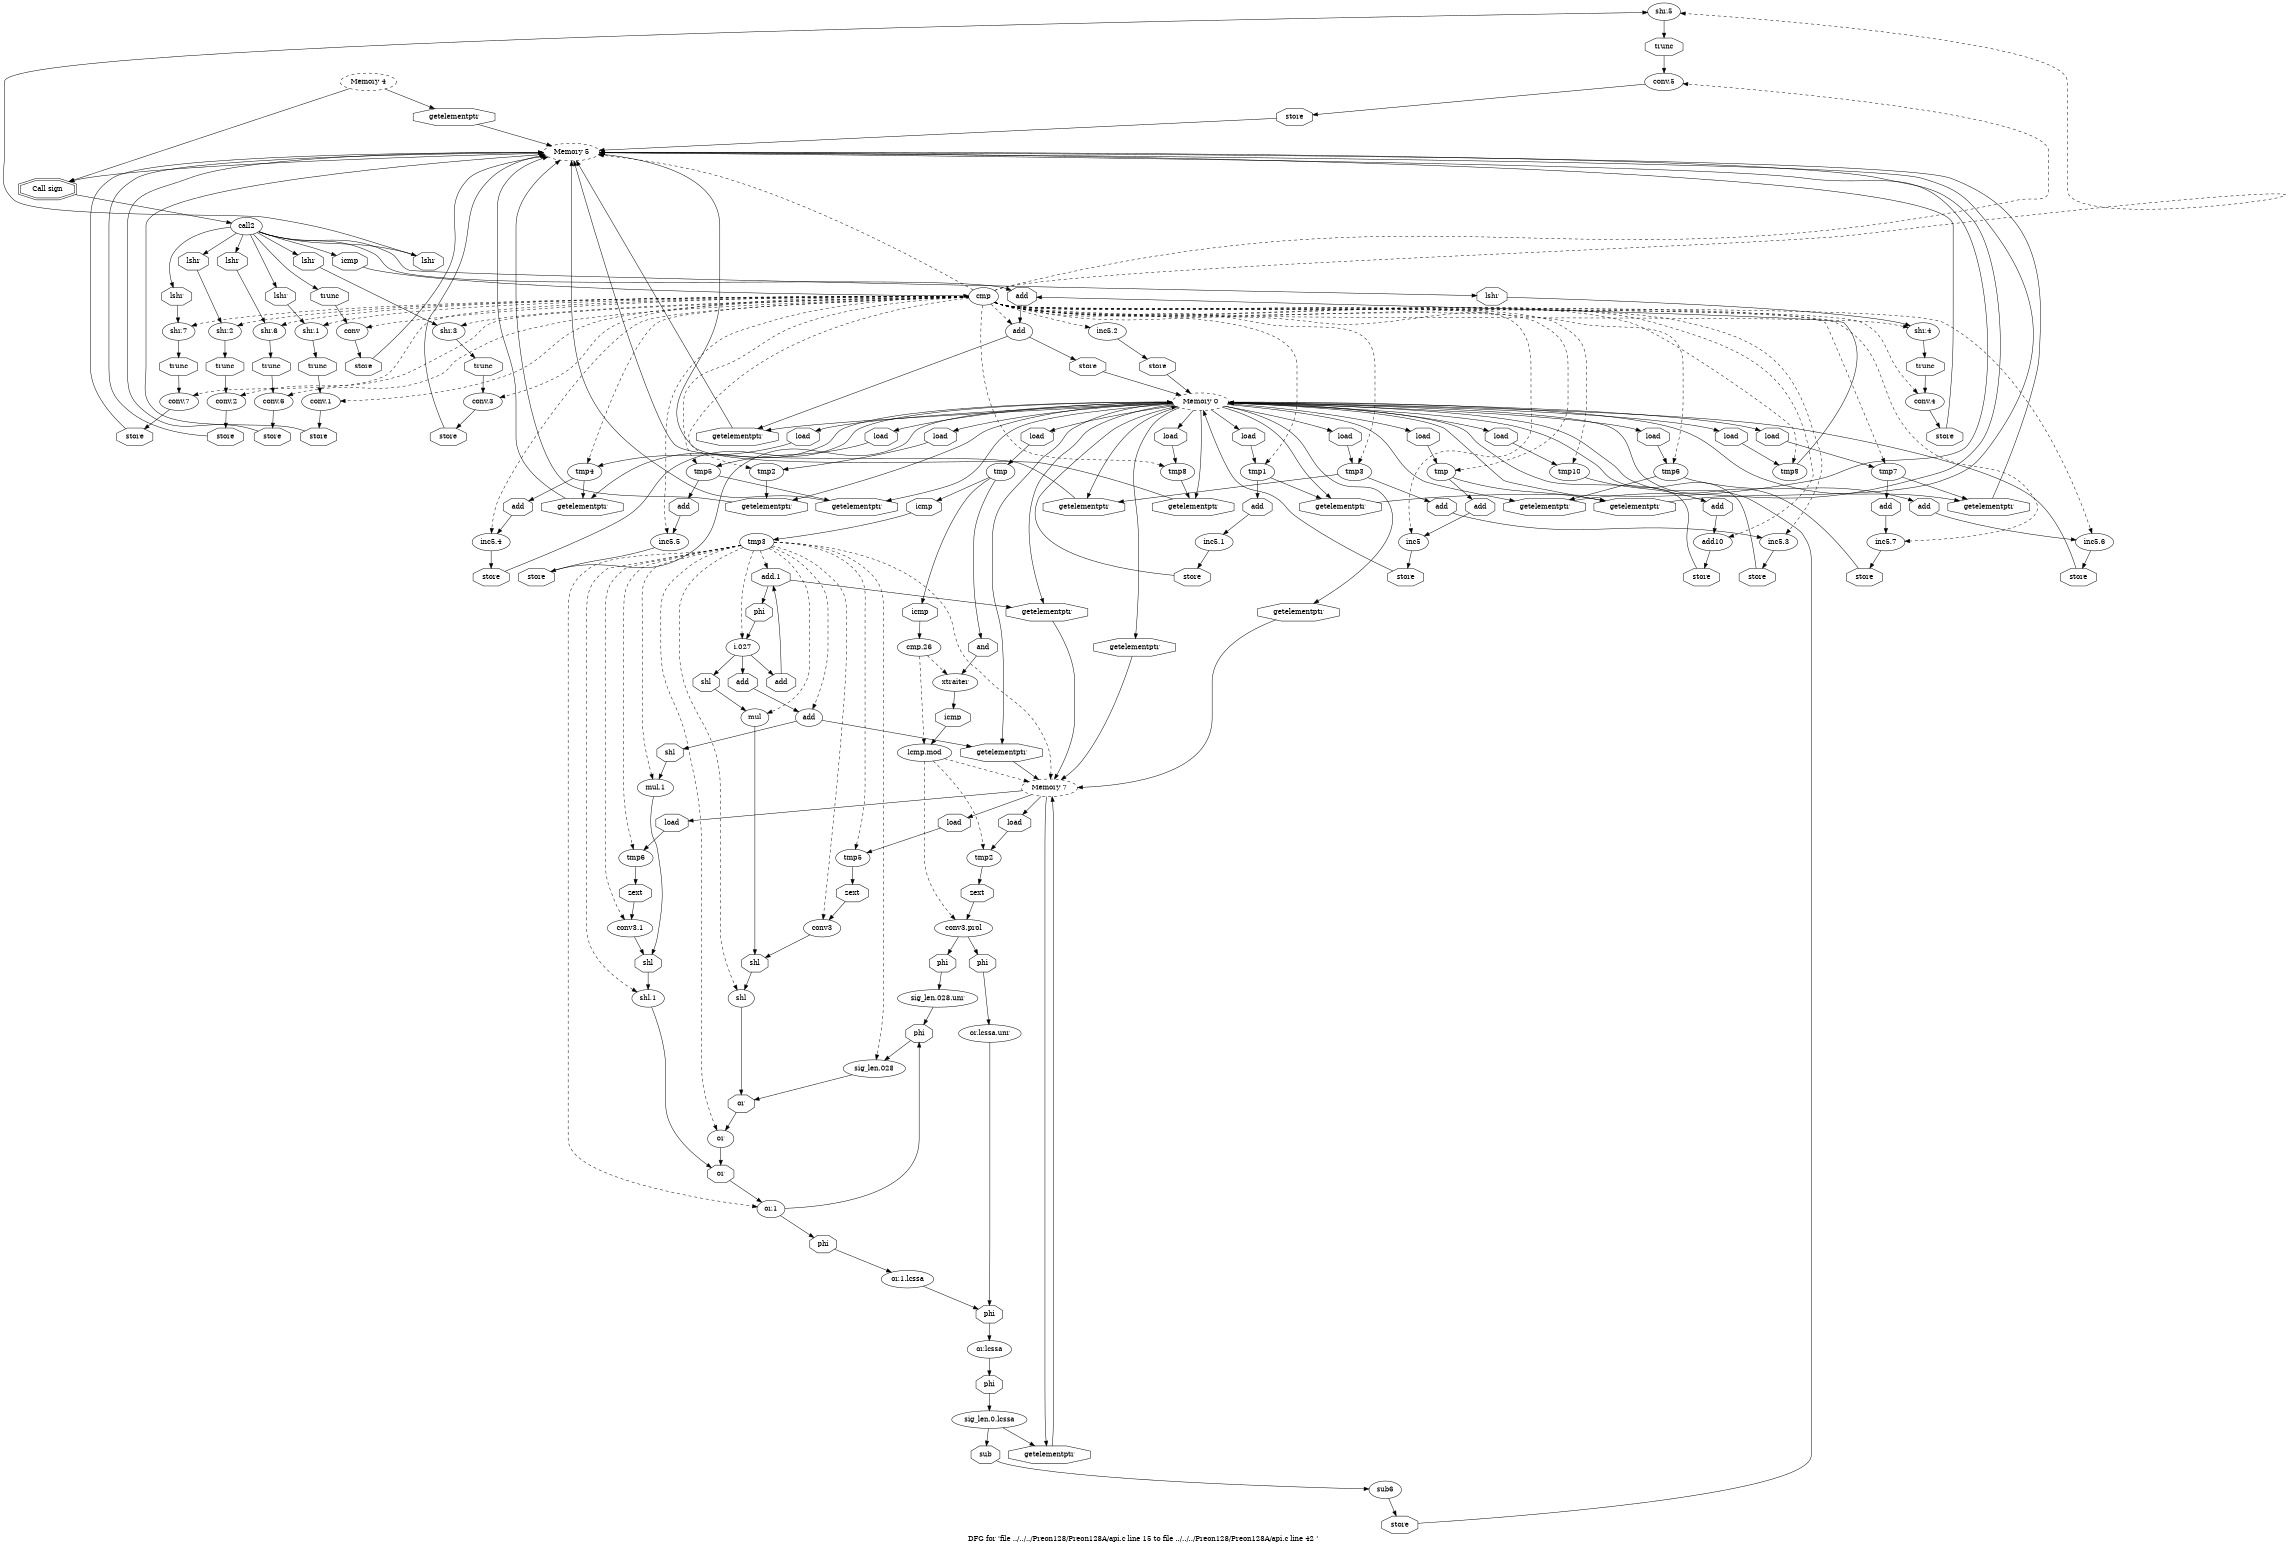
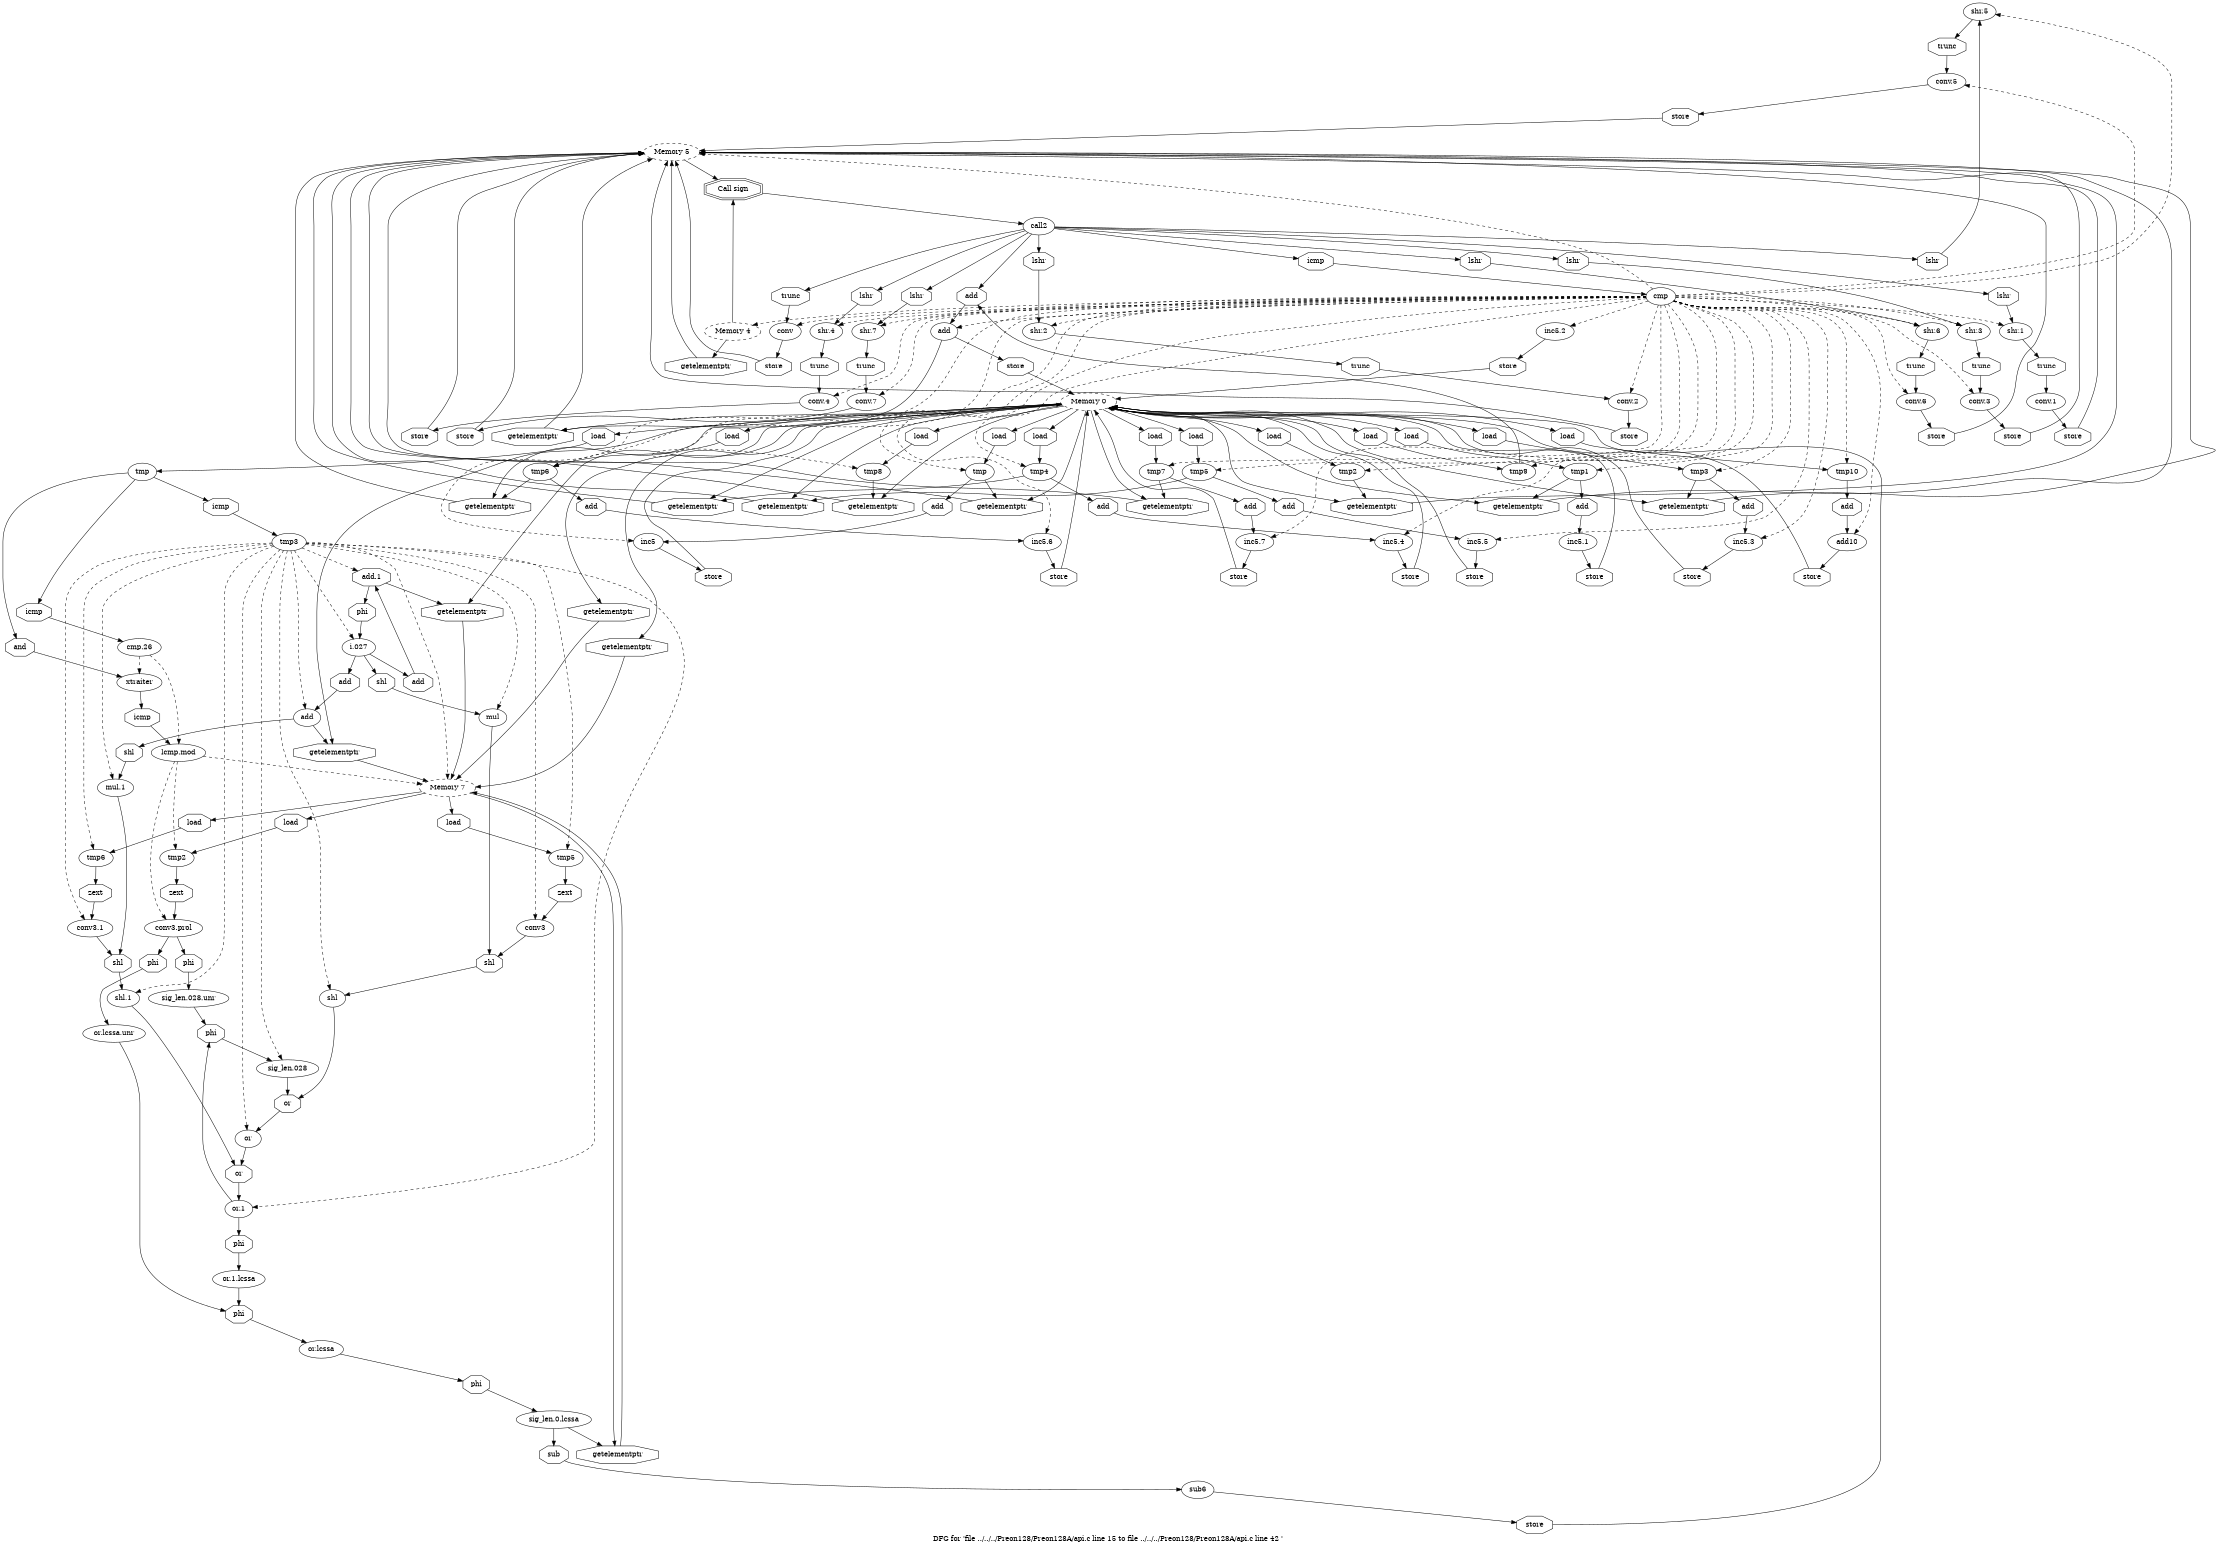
(600, 321) -> (1201, 301)
